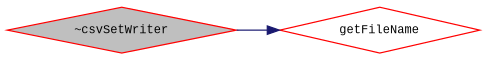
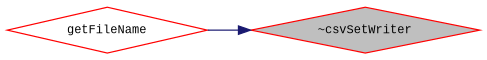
(252, 30) -> (223, 30)
